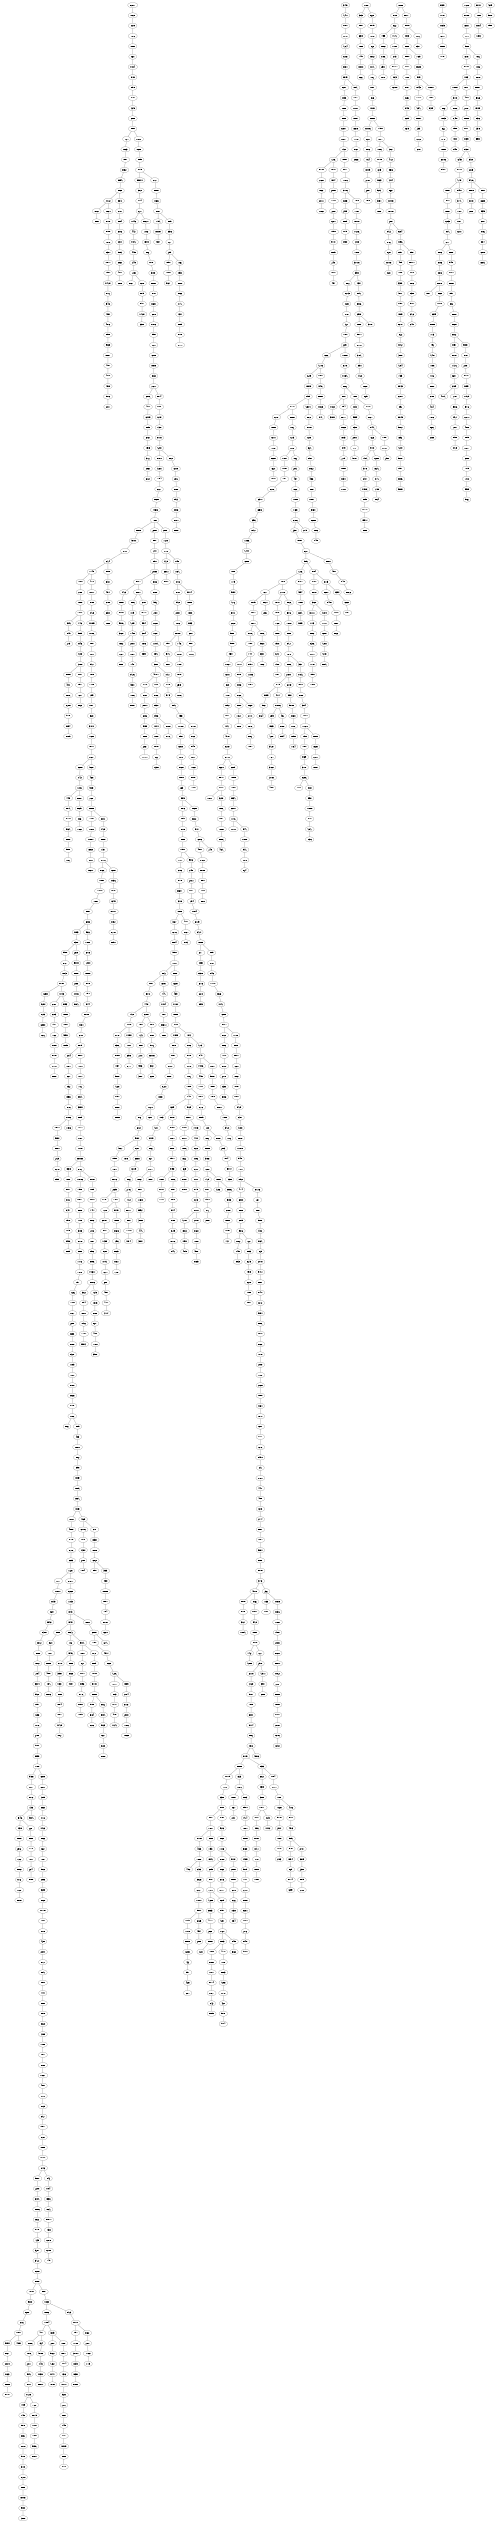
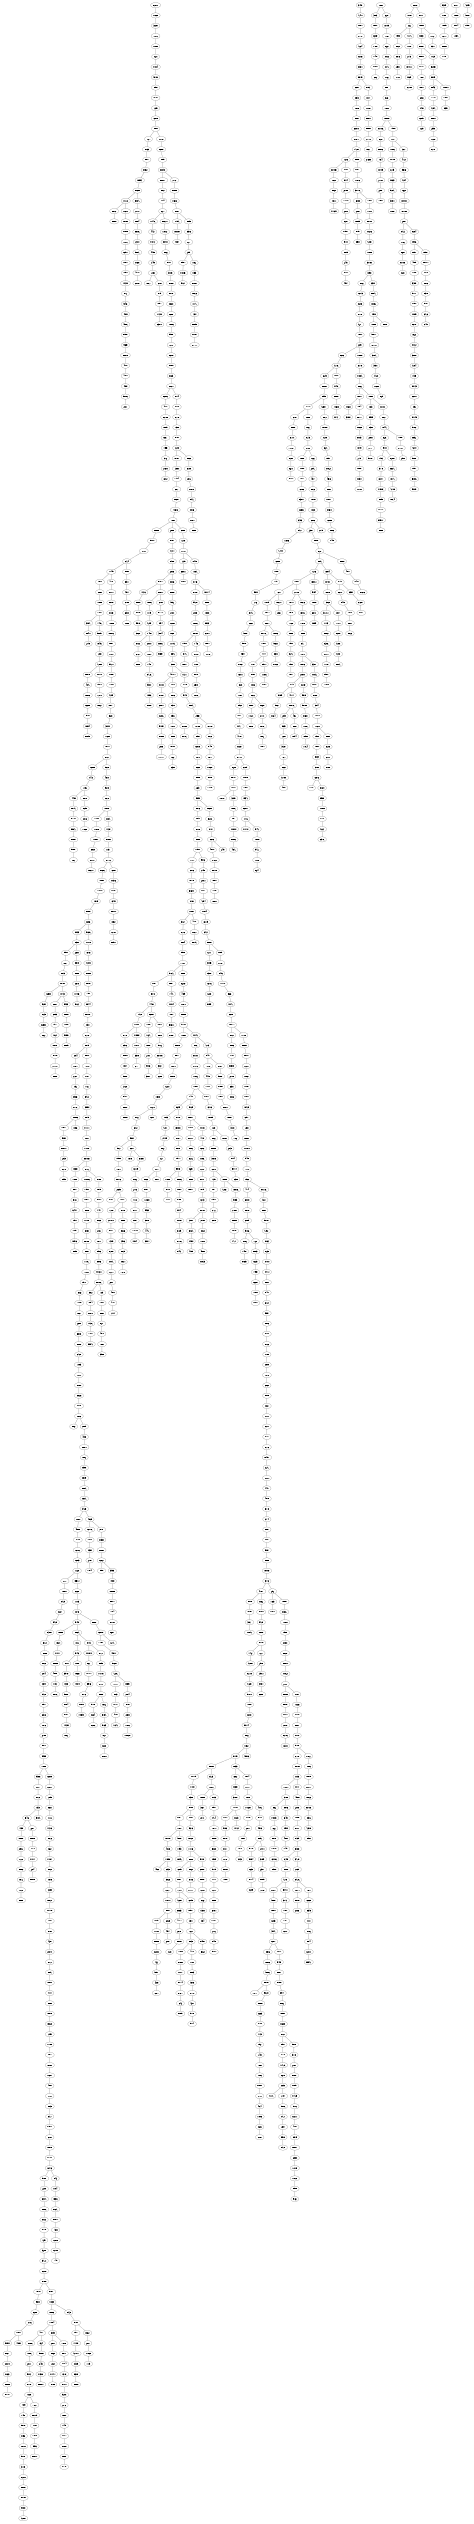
none -> (297, 1694)
